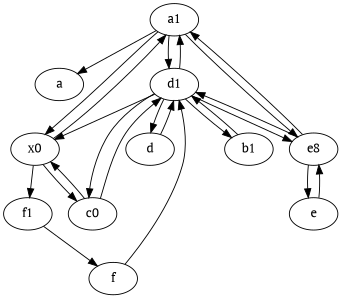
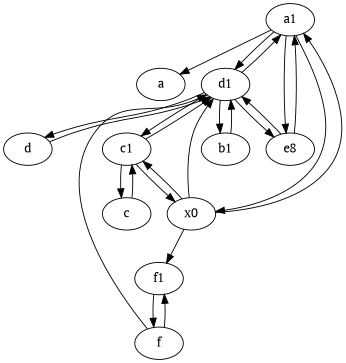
(109, 115) -> (189, 150)
(93, 214) -> (127, 149)
none -> (127, 214)
(314, 214) -> none
none -> (165, 315)
